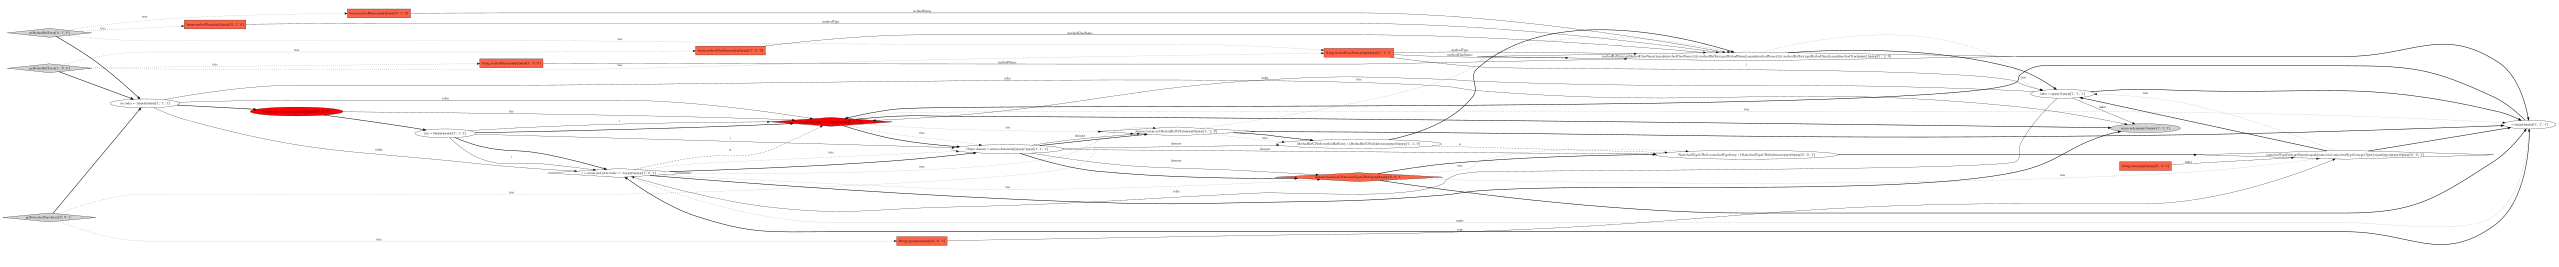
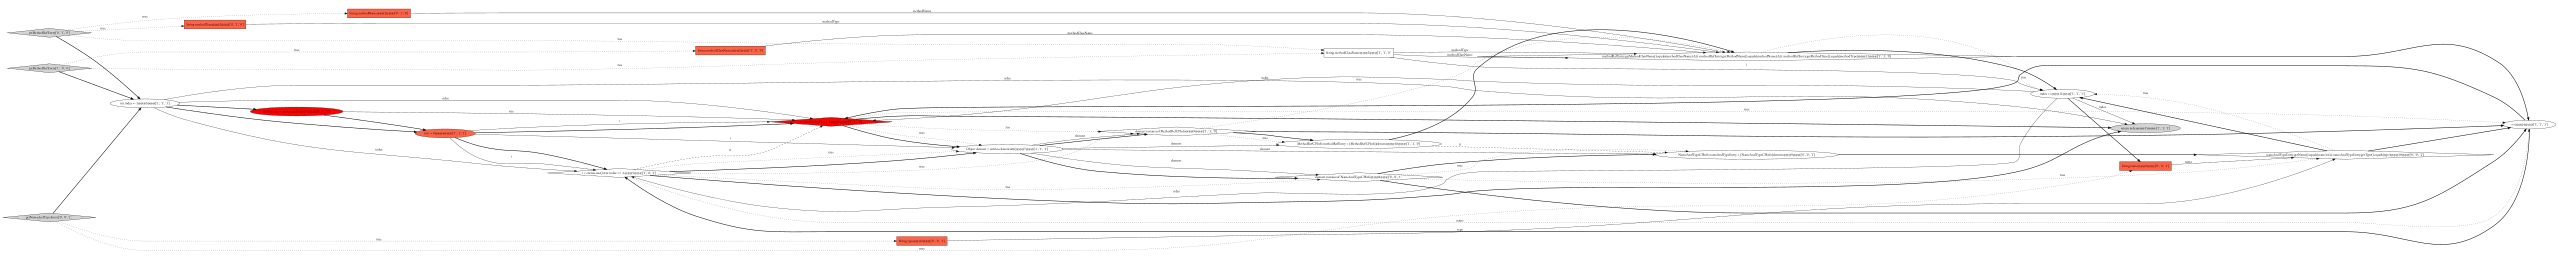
(1359, 53) -> (1359, 53)
(511, 63) -> none
(2306, 91) -> (2105, 131)
none -> (290, 123)
(445, 133) -> (445, 133)
(1359, 177) -> (1359, 177)
(614, 194) -> (1092, 250)
